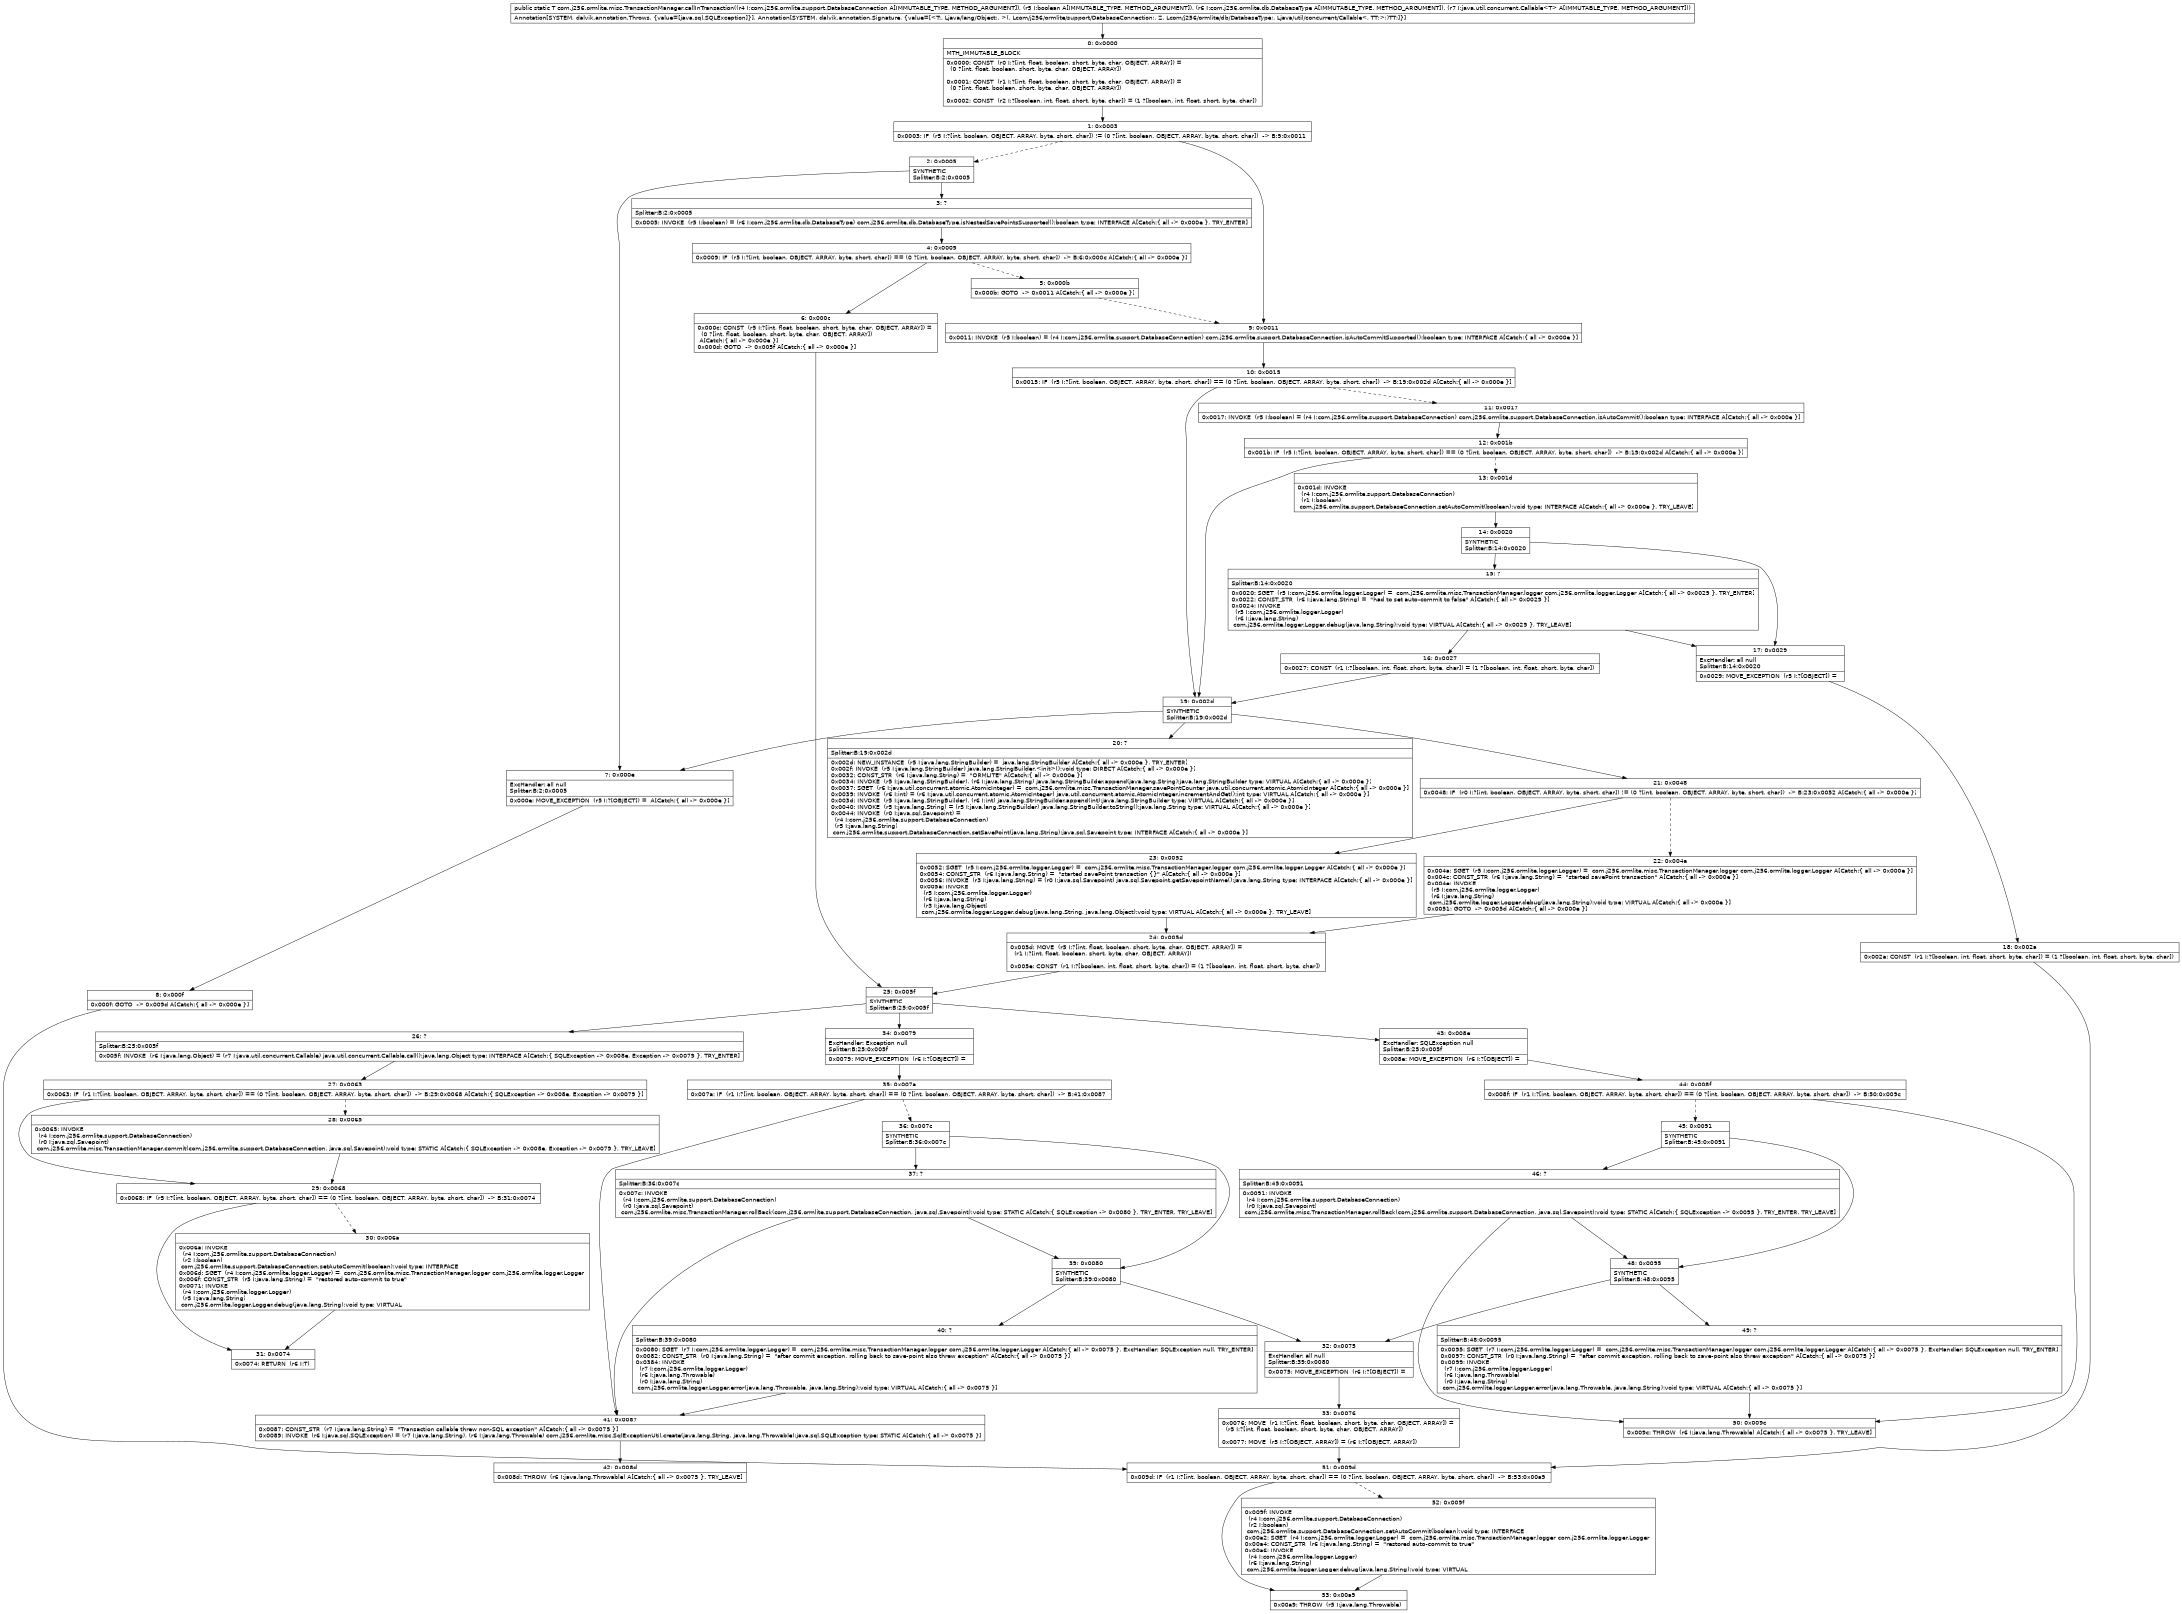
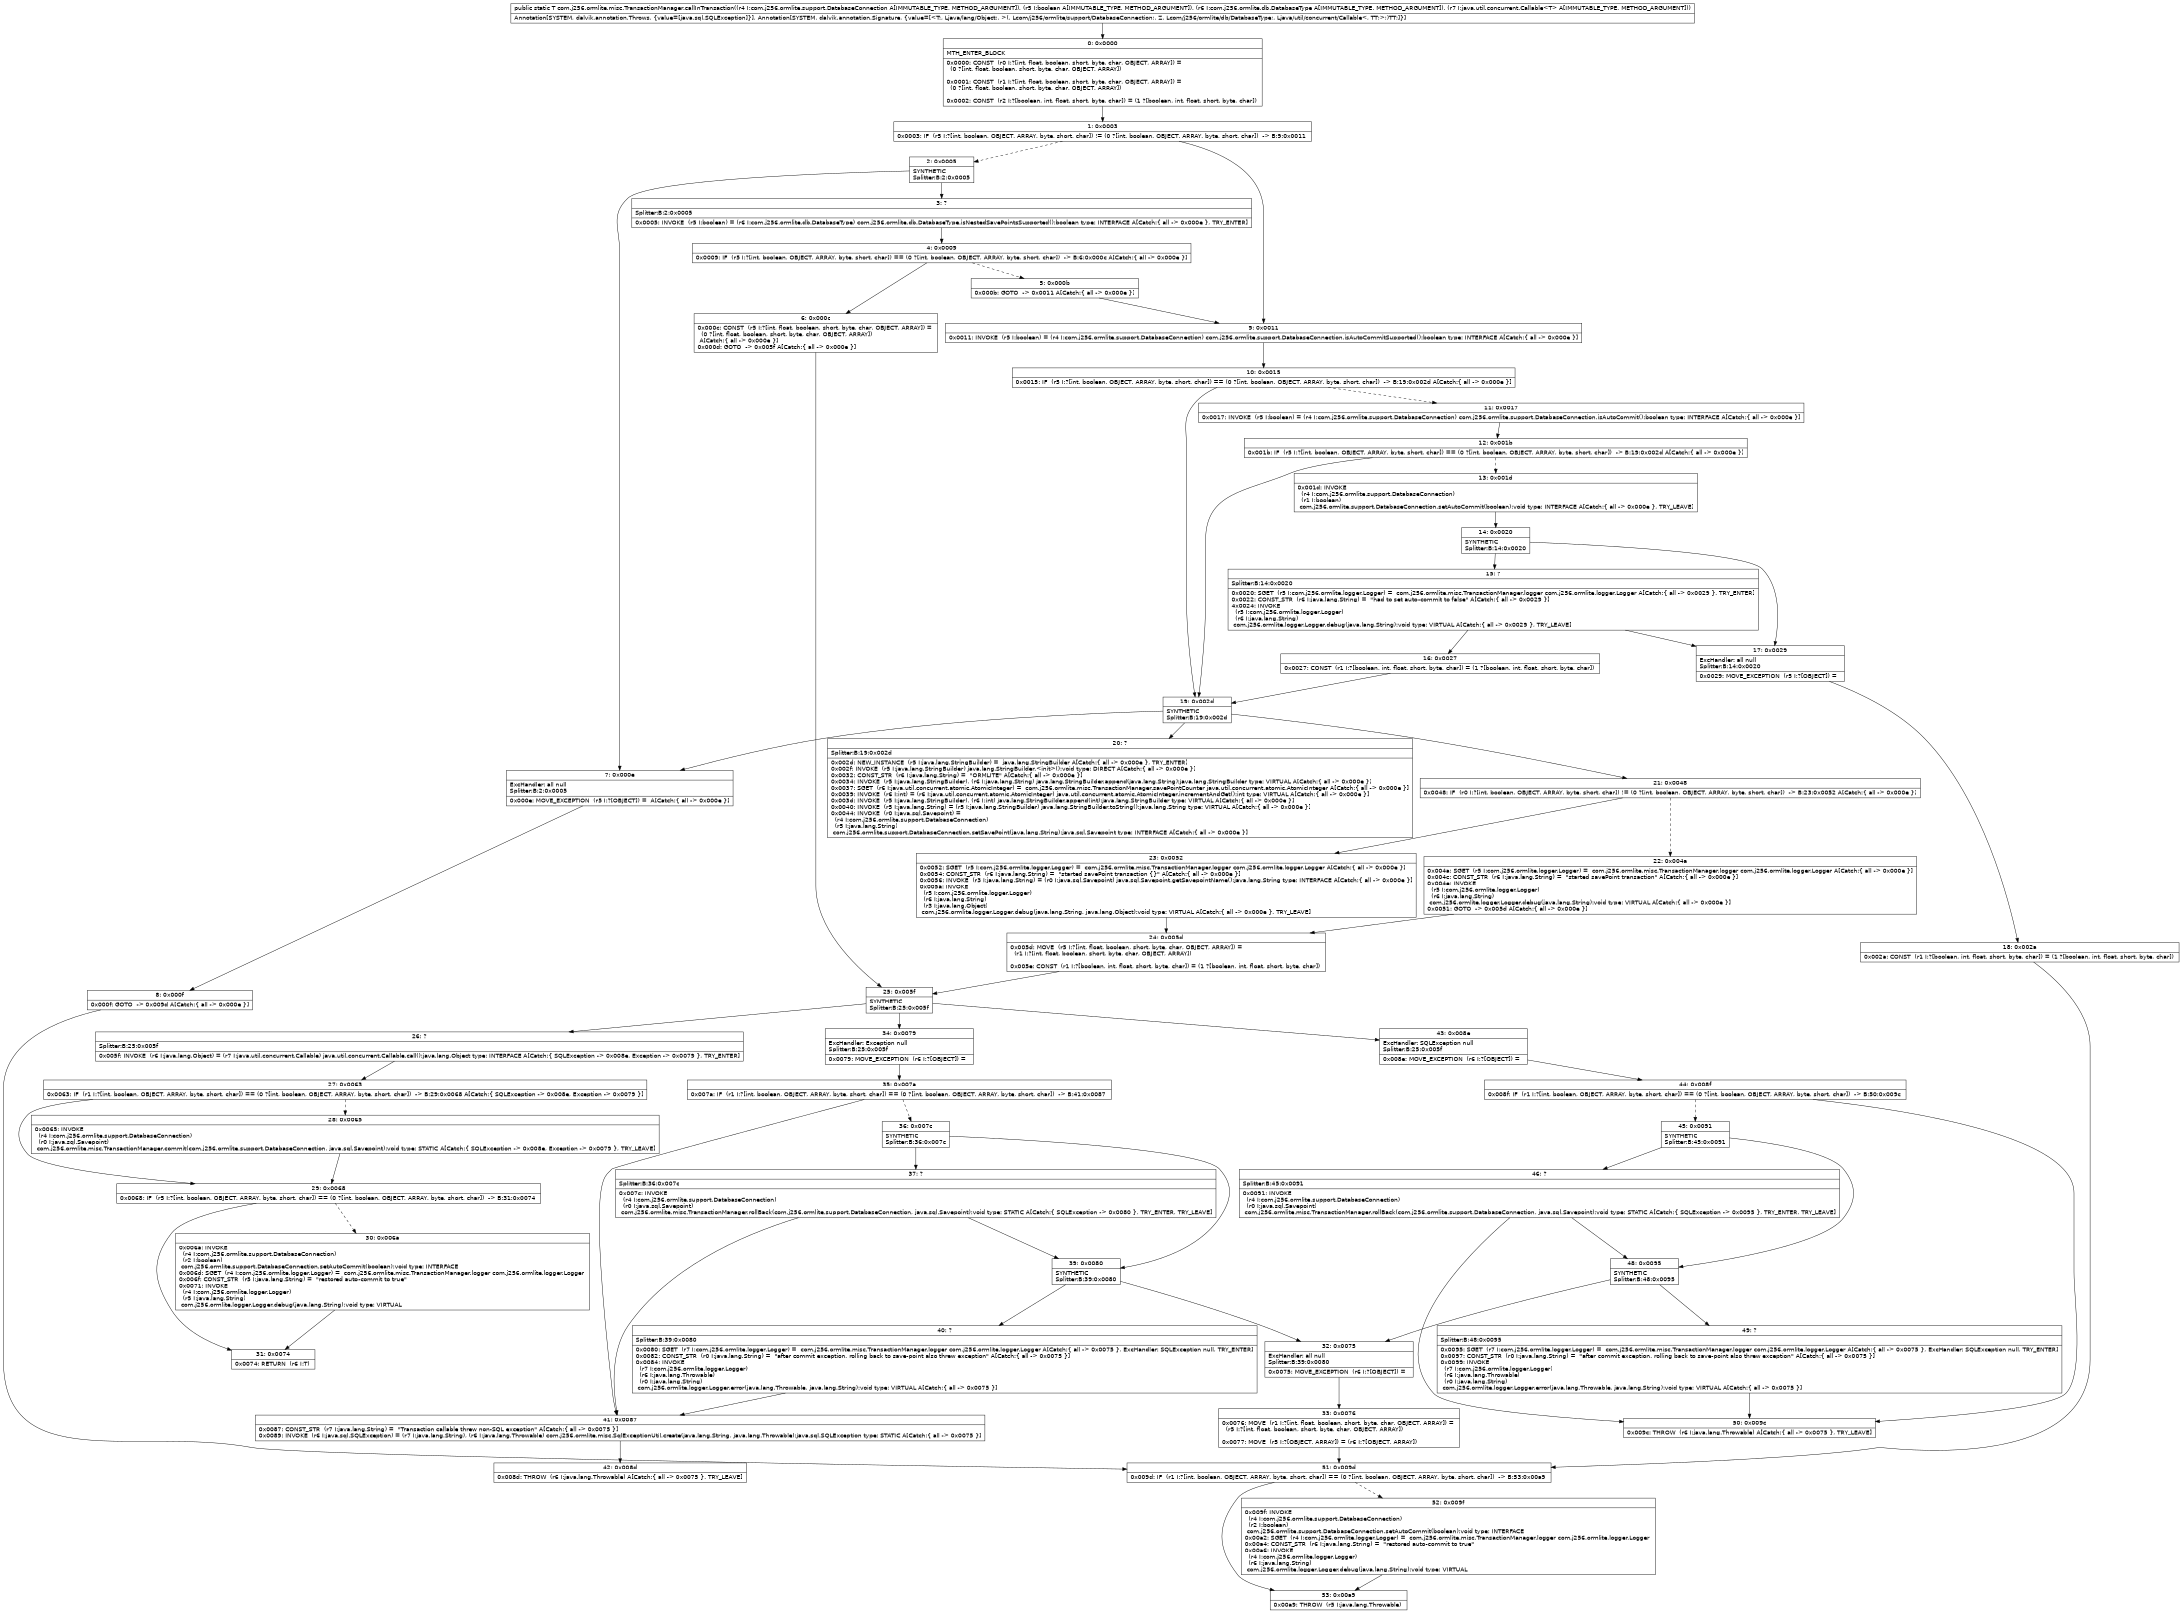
(984, 53) -> (976, 53)
(1157, 310) -> (1157, 310)
(1258, 606) -> (1258, 606)
(662, 1363) -> (662, 1363)
